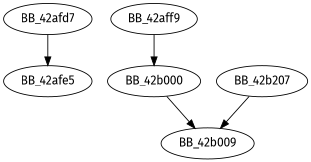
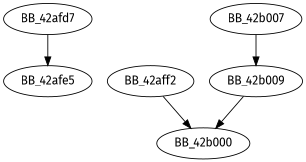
(154, 19) -> (151, 81)
(262, 81) -> (256, 19)
(178, 109) -> (233, 109)
